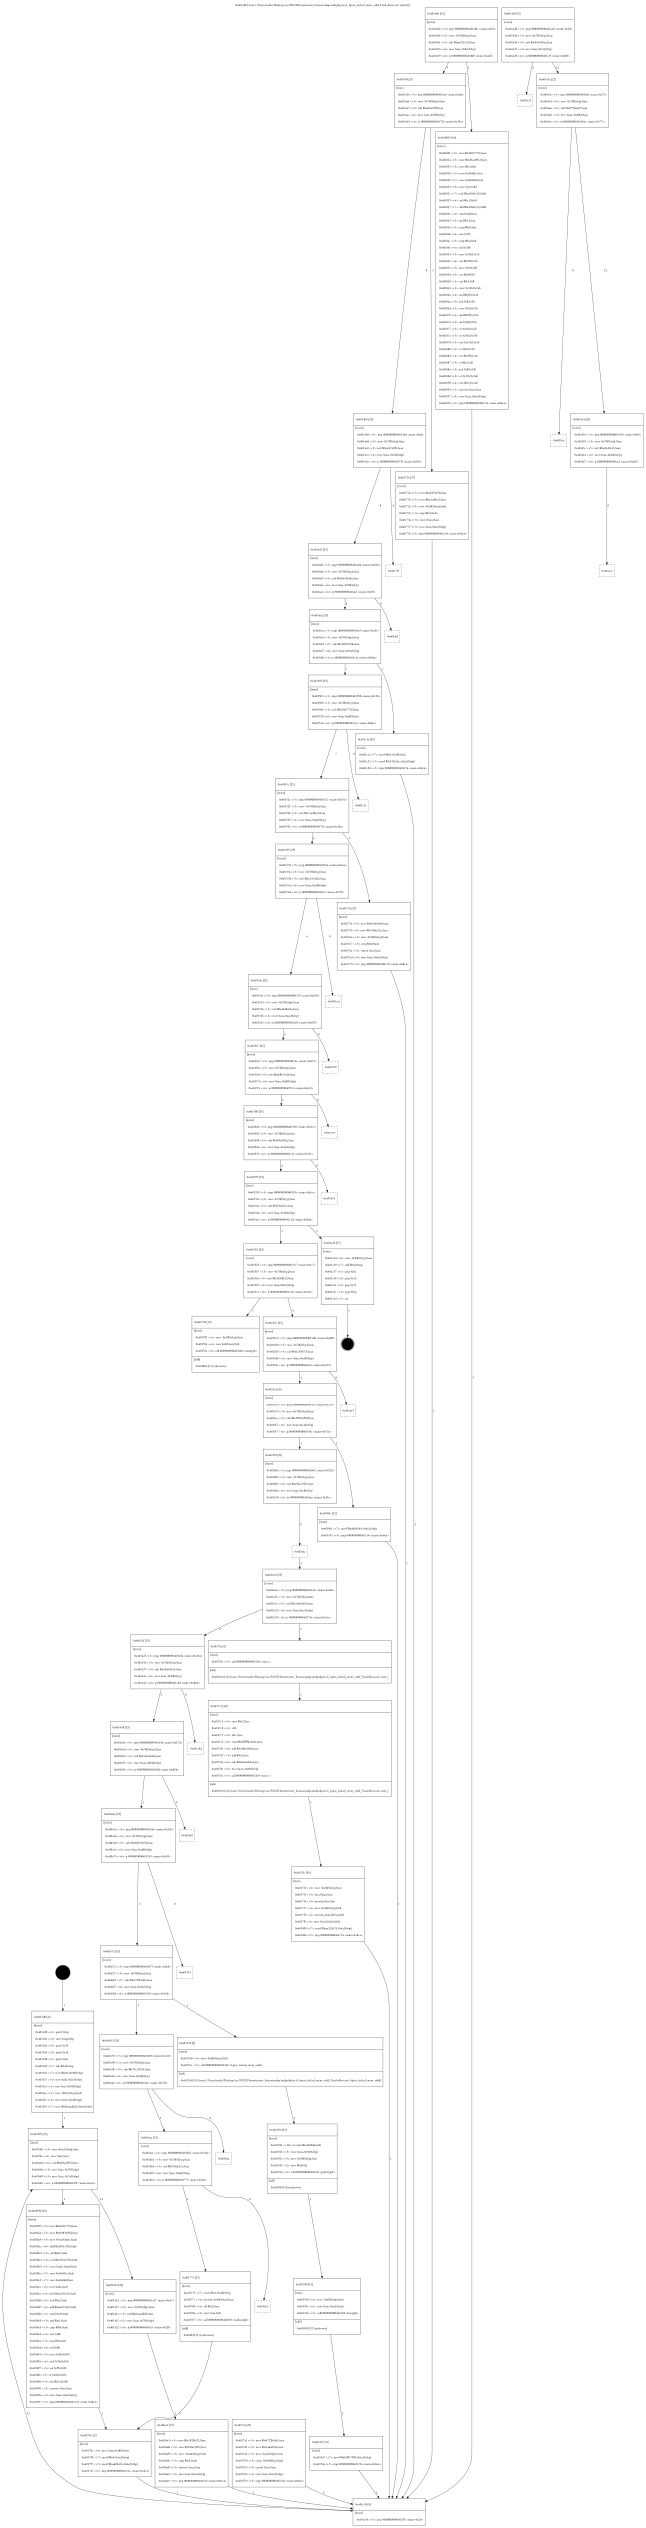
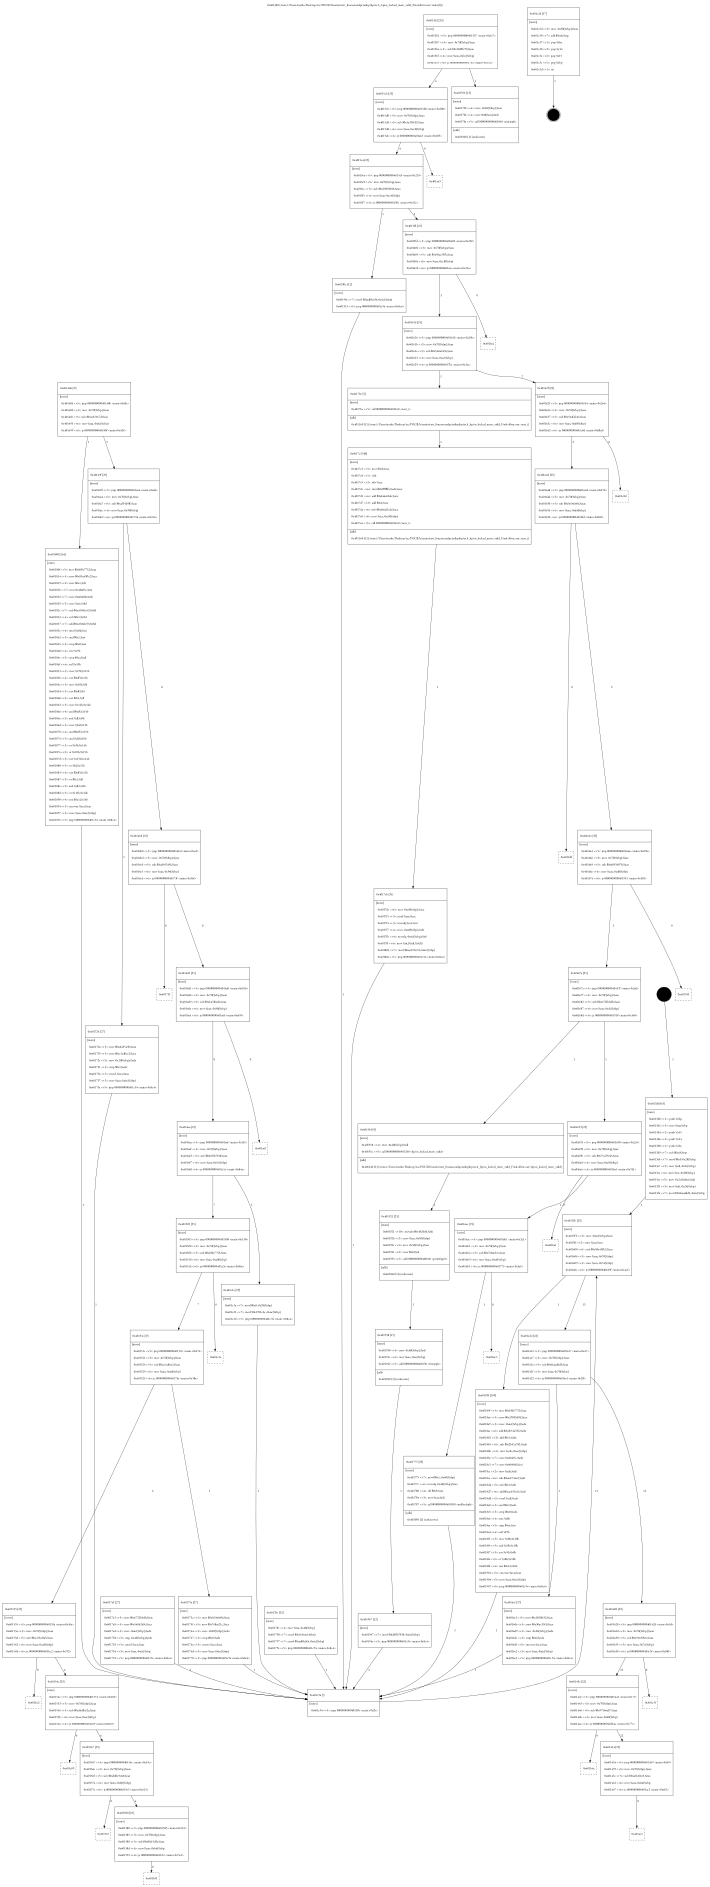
(281, 1198) -> none
none -> (635, 1484)
(300, 1562) -> (439, 294)
(191, 2399) -> (449, 1627)
(102, 2418) -> (457, 1665)
